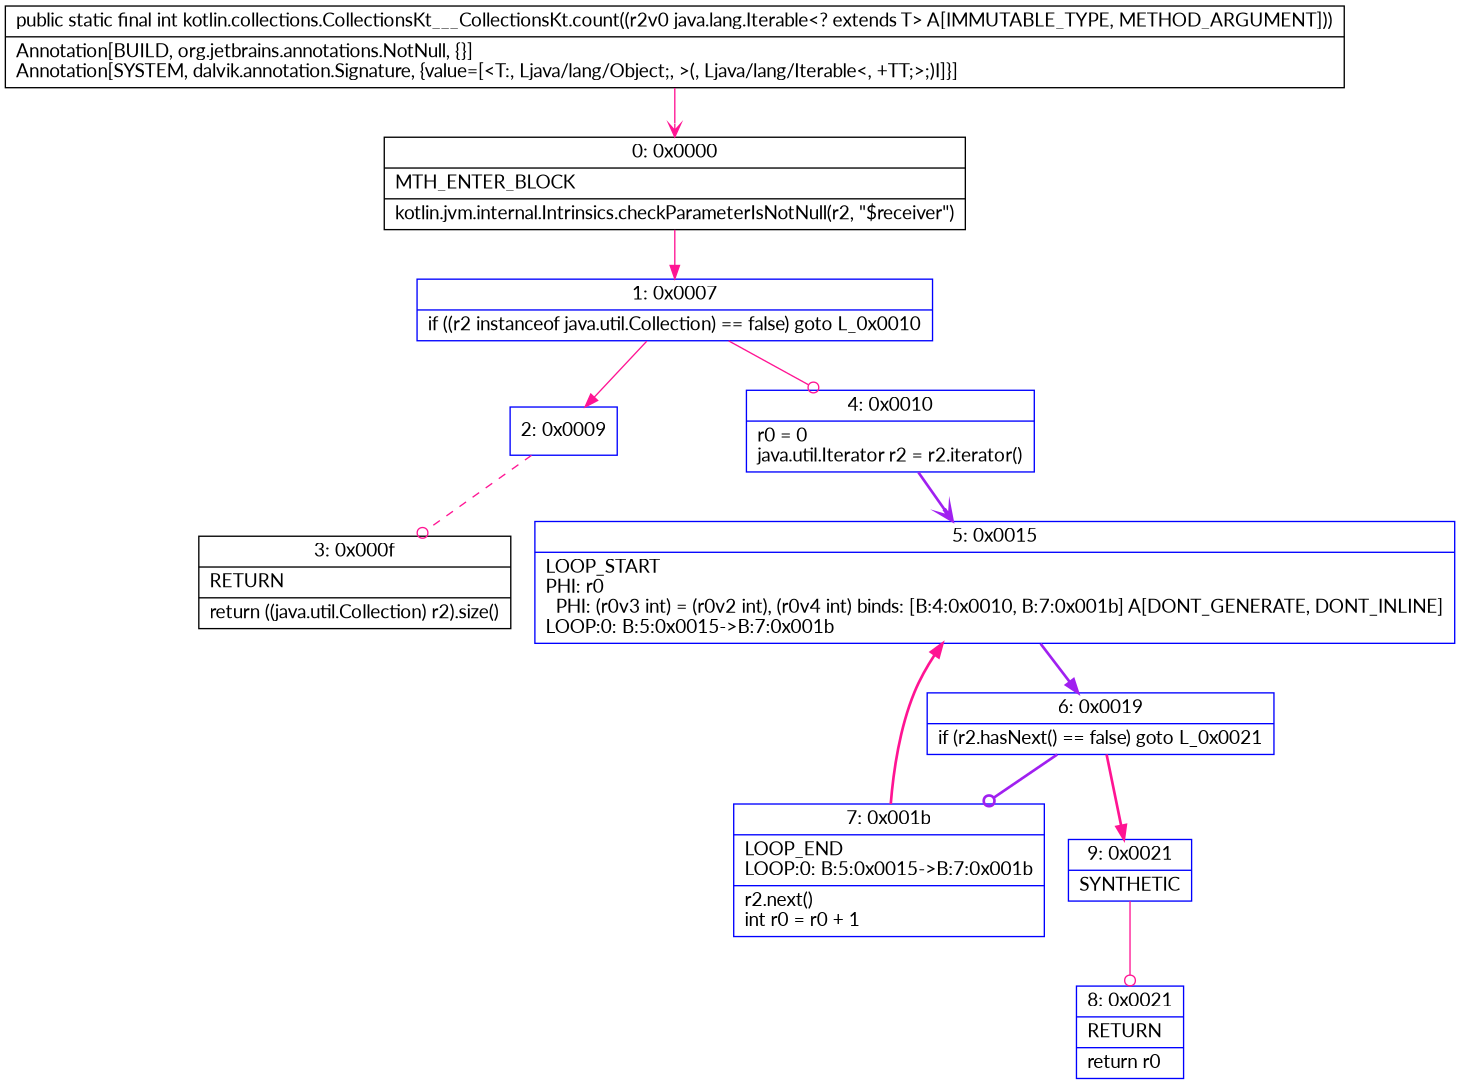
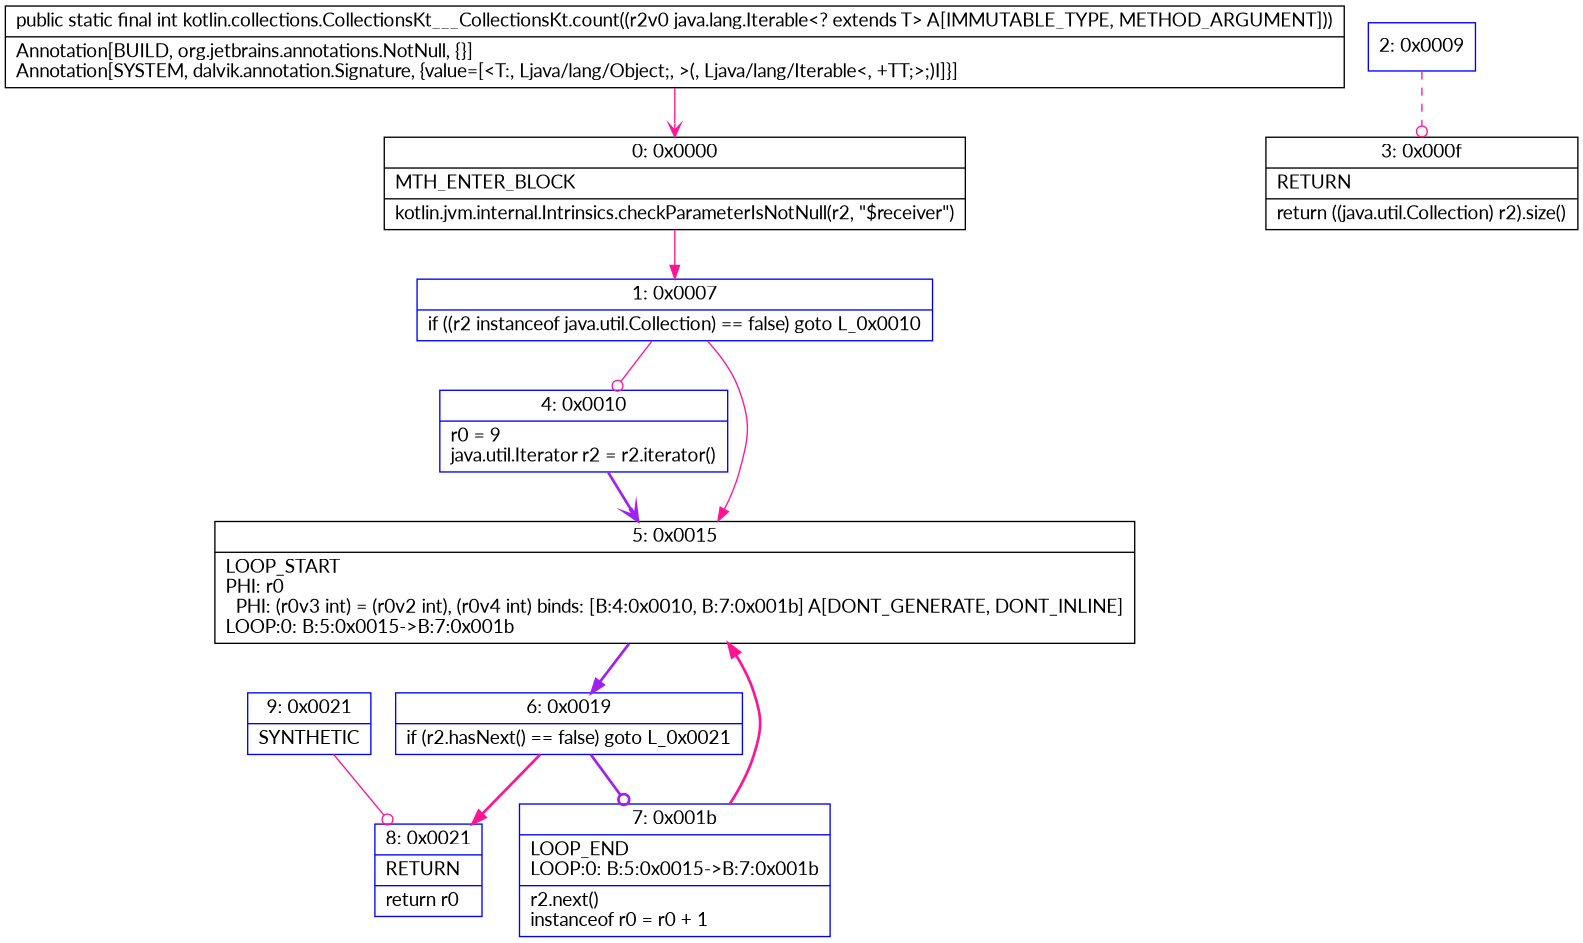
(620, 369) -> (747, 421)
(783, 436) -> (476, 436)
(995, 582) -> (675, 582)
(1114, 790) -> (511, 784)
(803, 920) -> (619, 920)
